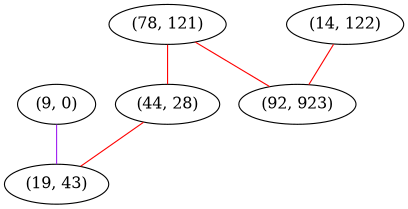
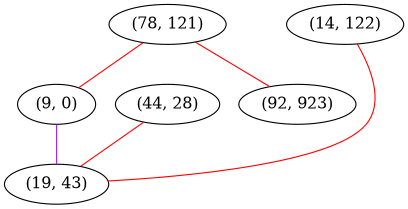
(168, 64) -> (111, 65)
(321, 64) -> (283, 160)
